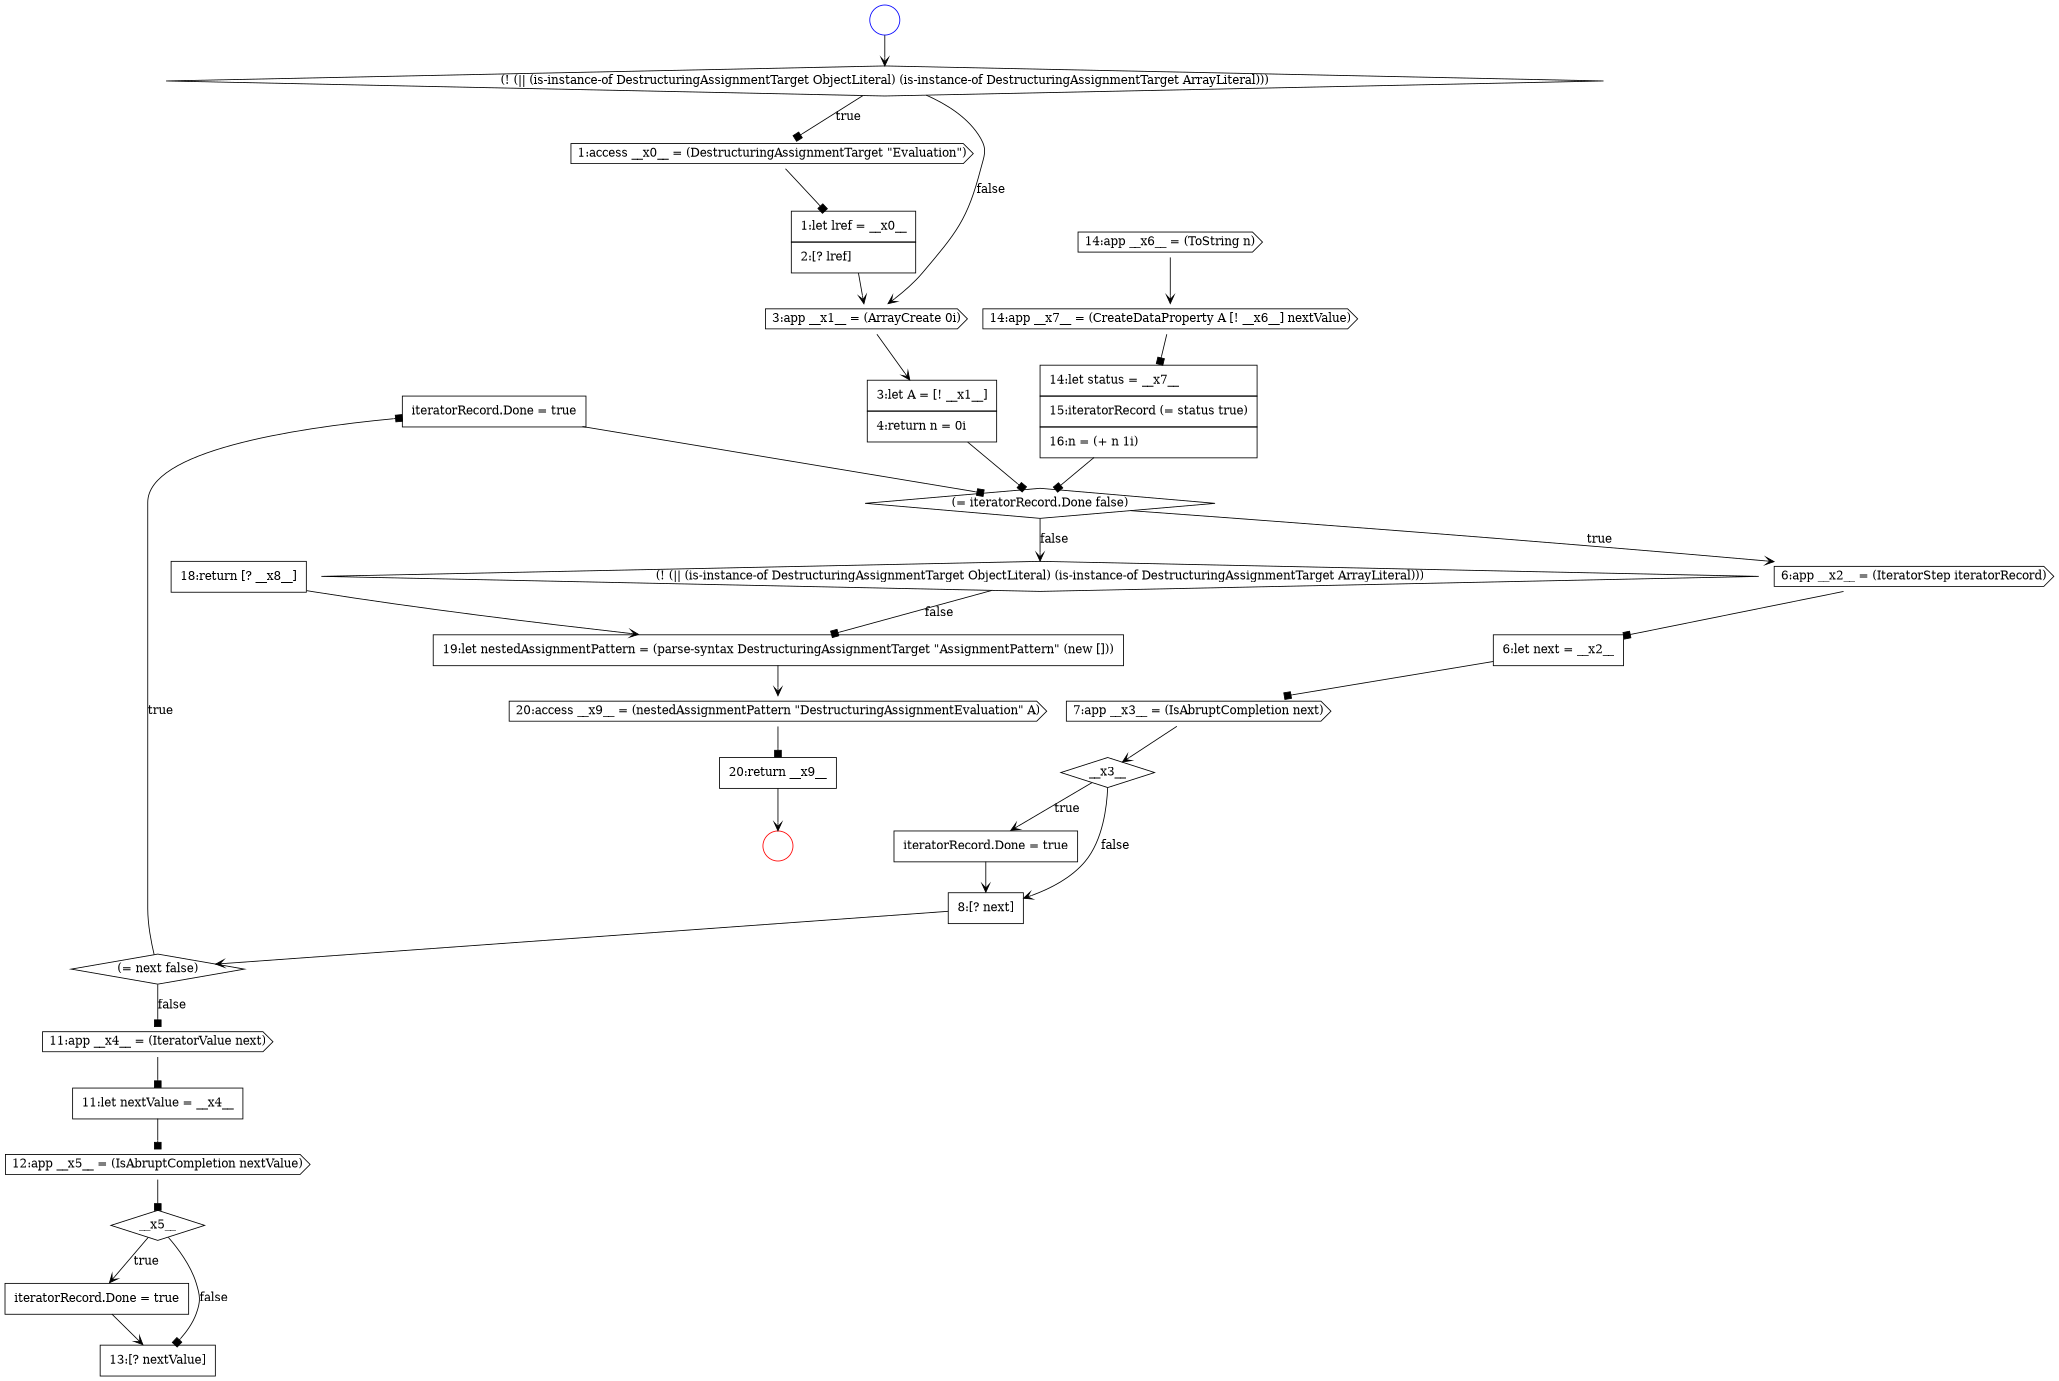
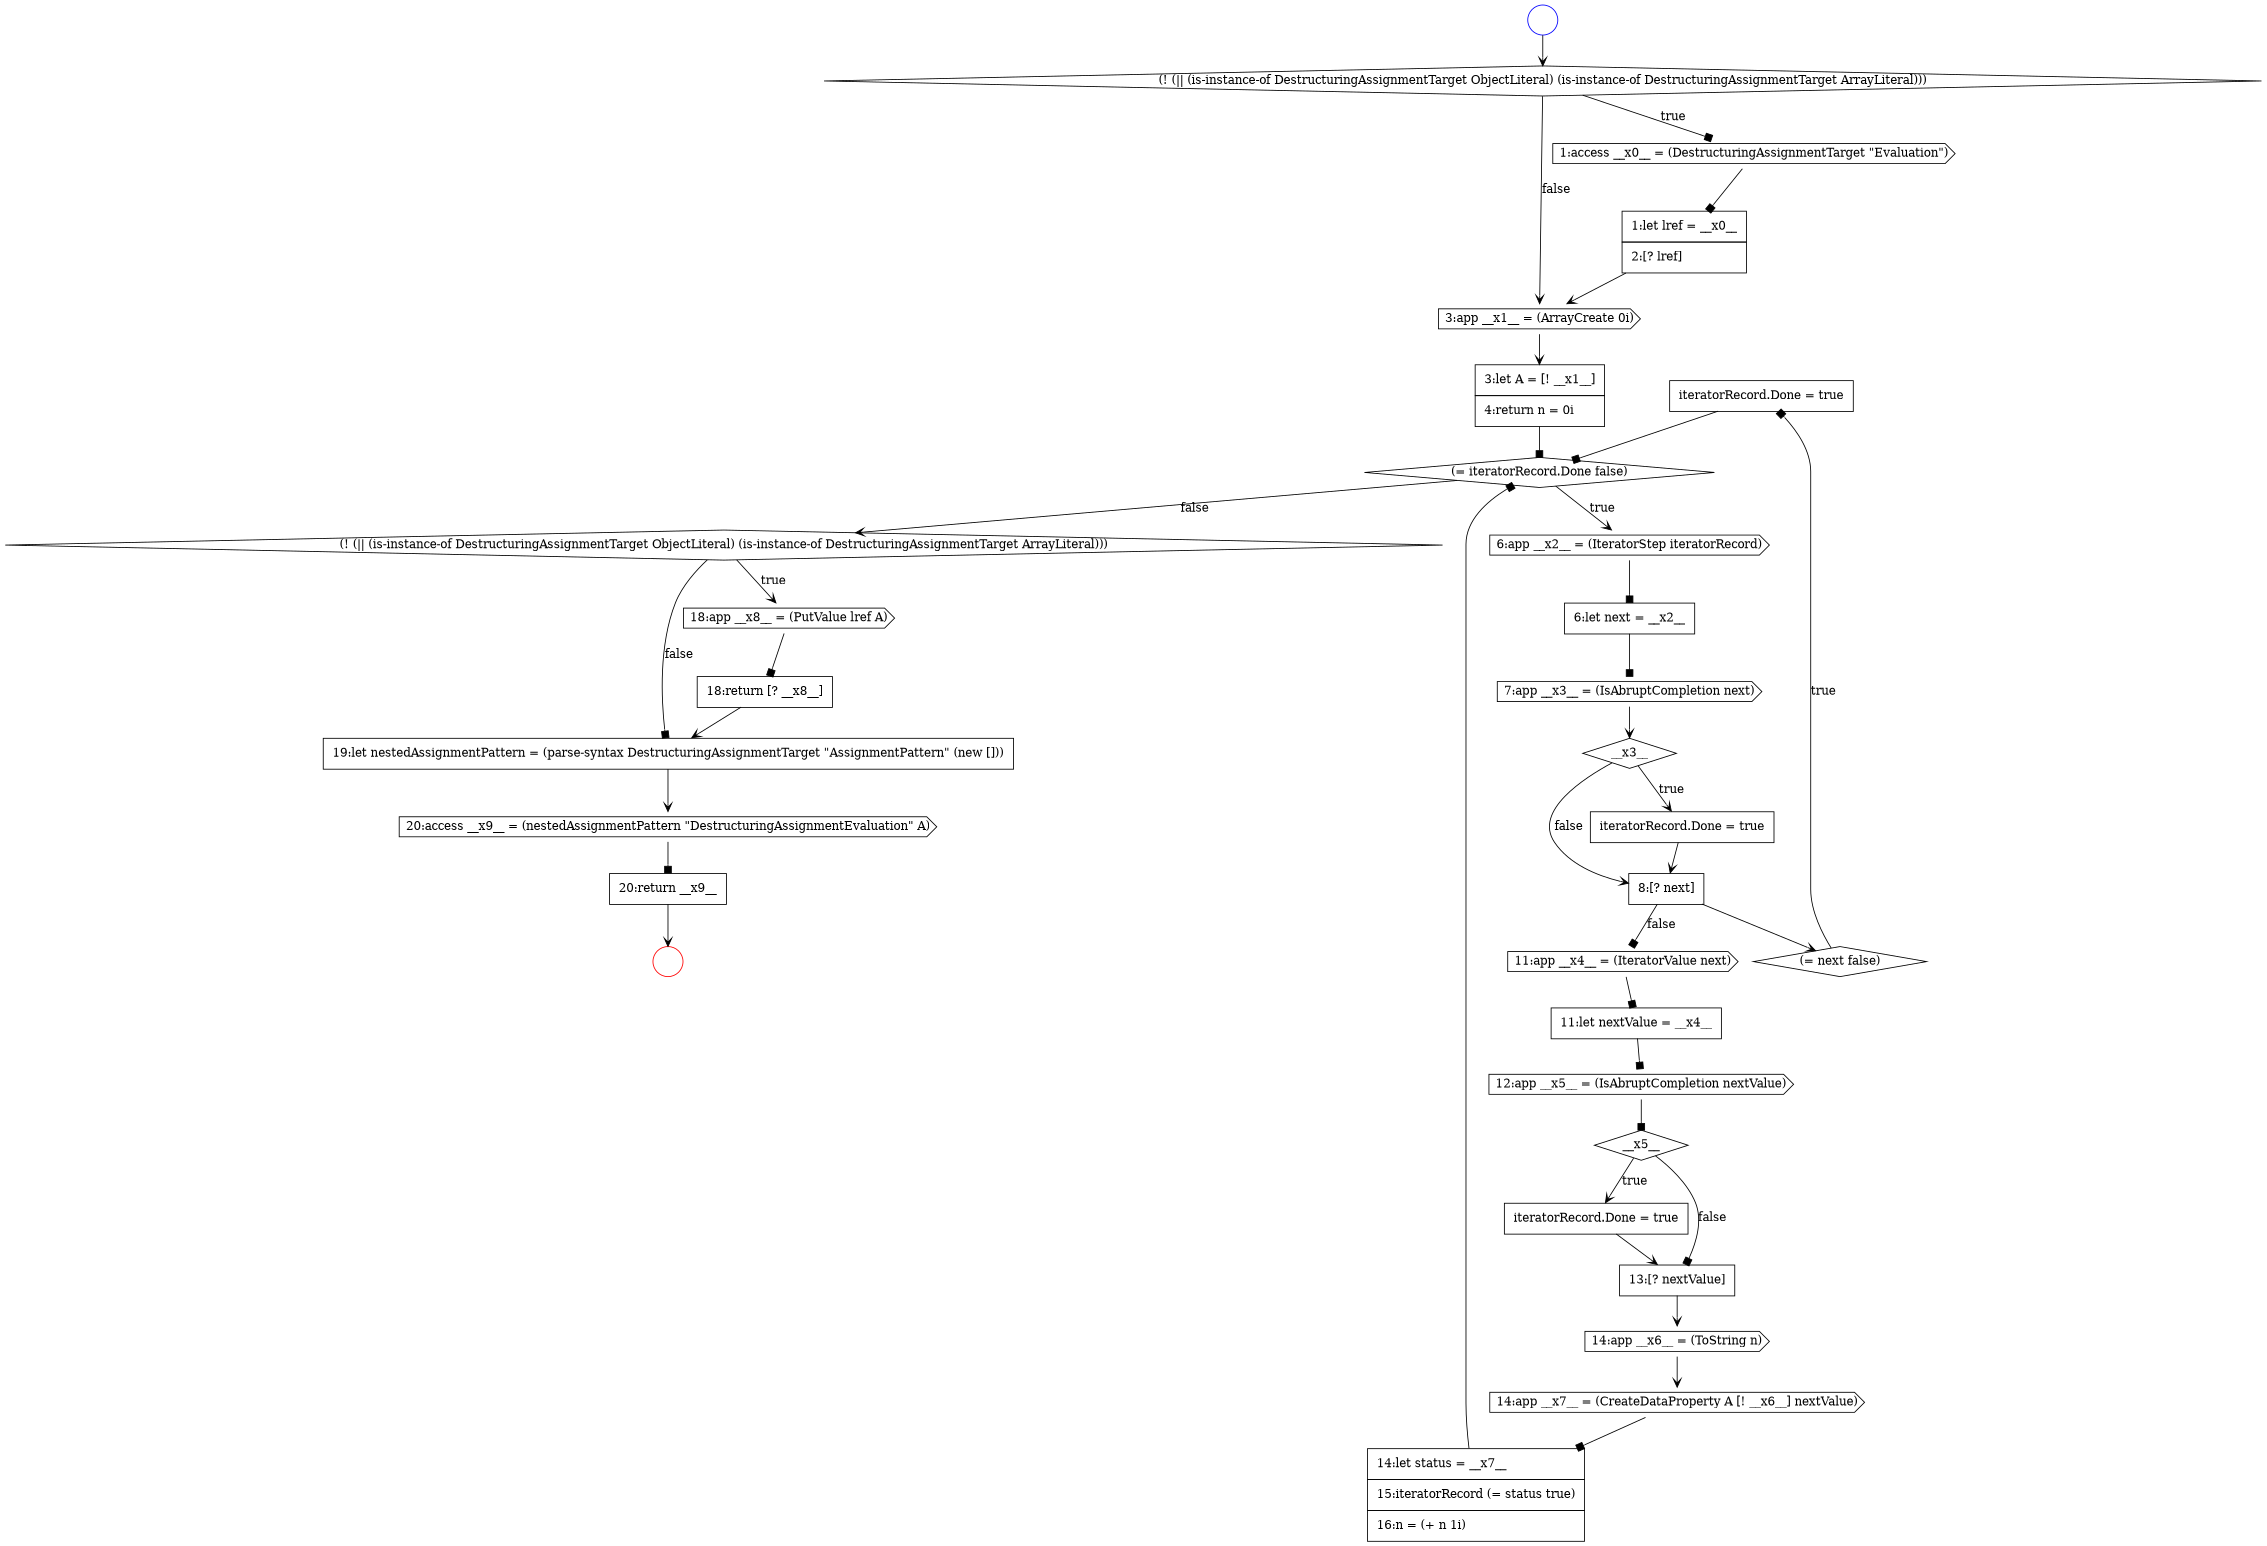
none -> (789, 618)
(158, 1001) -> (1647, 922)
none -> (1677, 1307)
